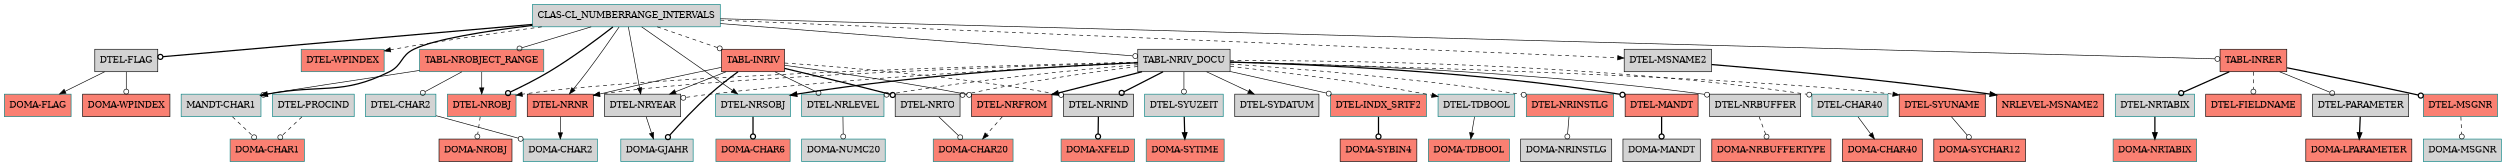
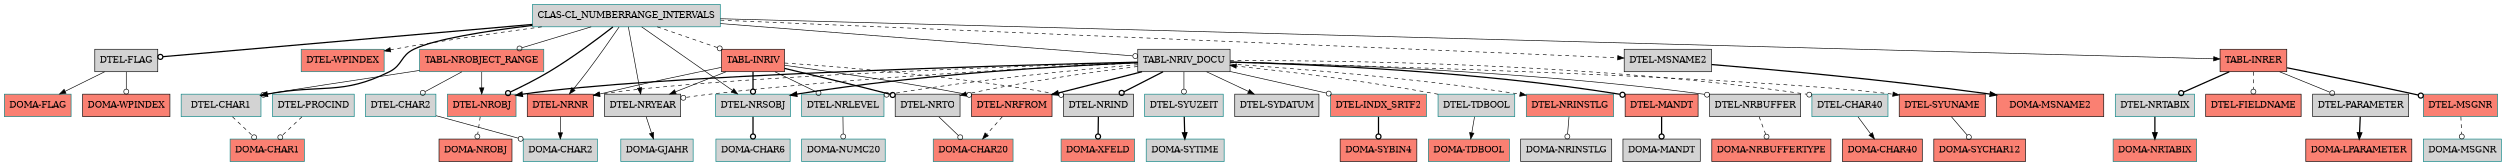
(1468, 39) -> (1468, 39)
(753, 76) -> (737, 77)
(1376, 76) -> (1376, 76)
(1051, 79) -> (1051, 79)
(1331, 79) -> (1337, 78)
(702, 102) -> (753, 84)
(221, 105) -> (221, 105)
(2050, 105) -> (2050, 105)
(753, 150) -> (753, 150)
(1185, 150) -> (1185, 150)
